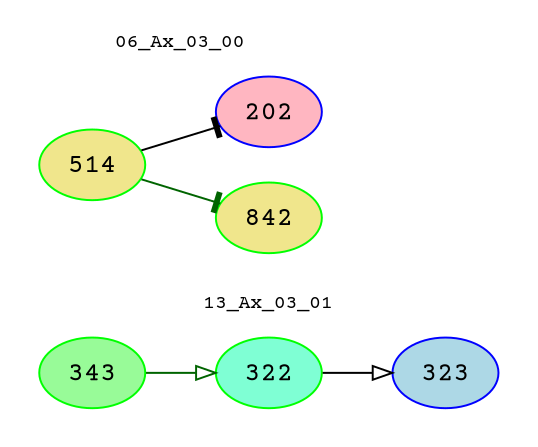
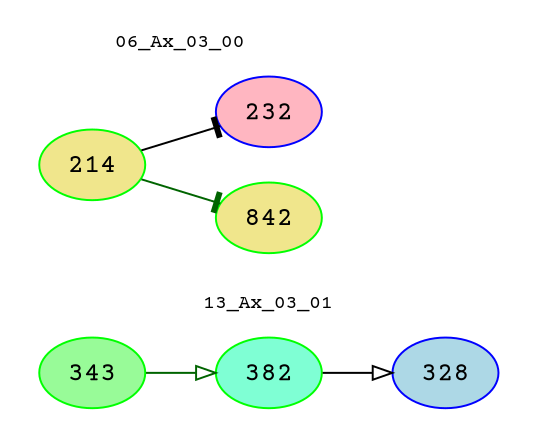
(269, 112) -> (269, 112)
(92, 165) -> (92, 165)
(269, 373) -> (269, 373)
(445, 373) -> (445, 373)
